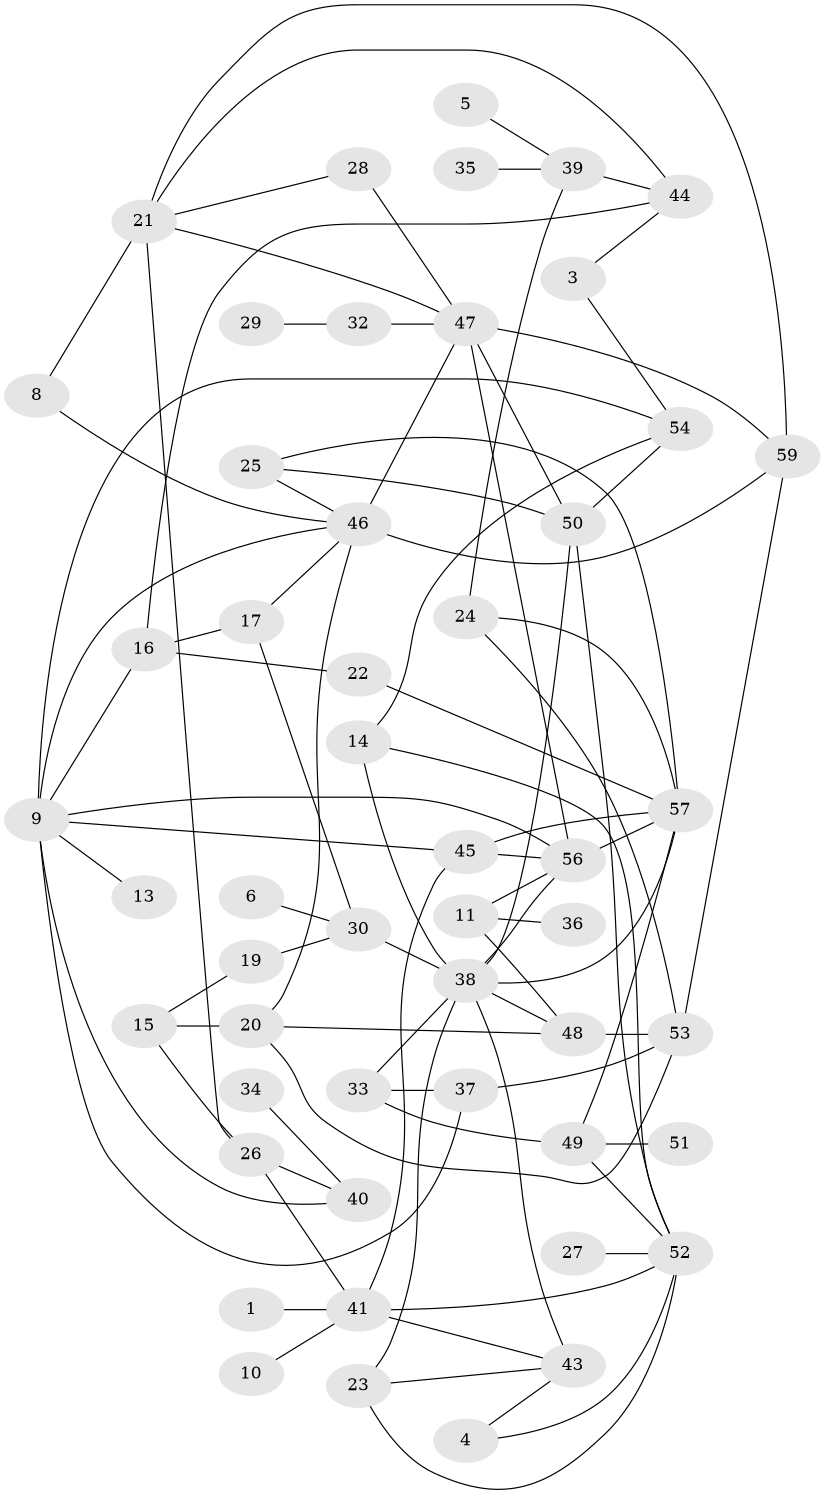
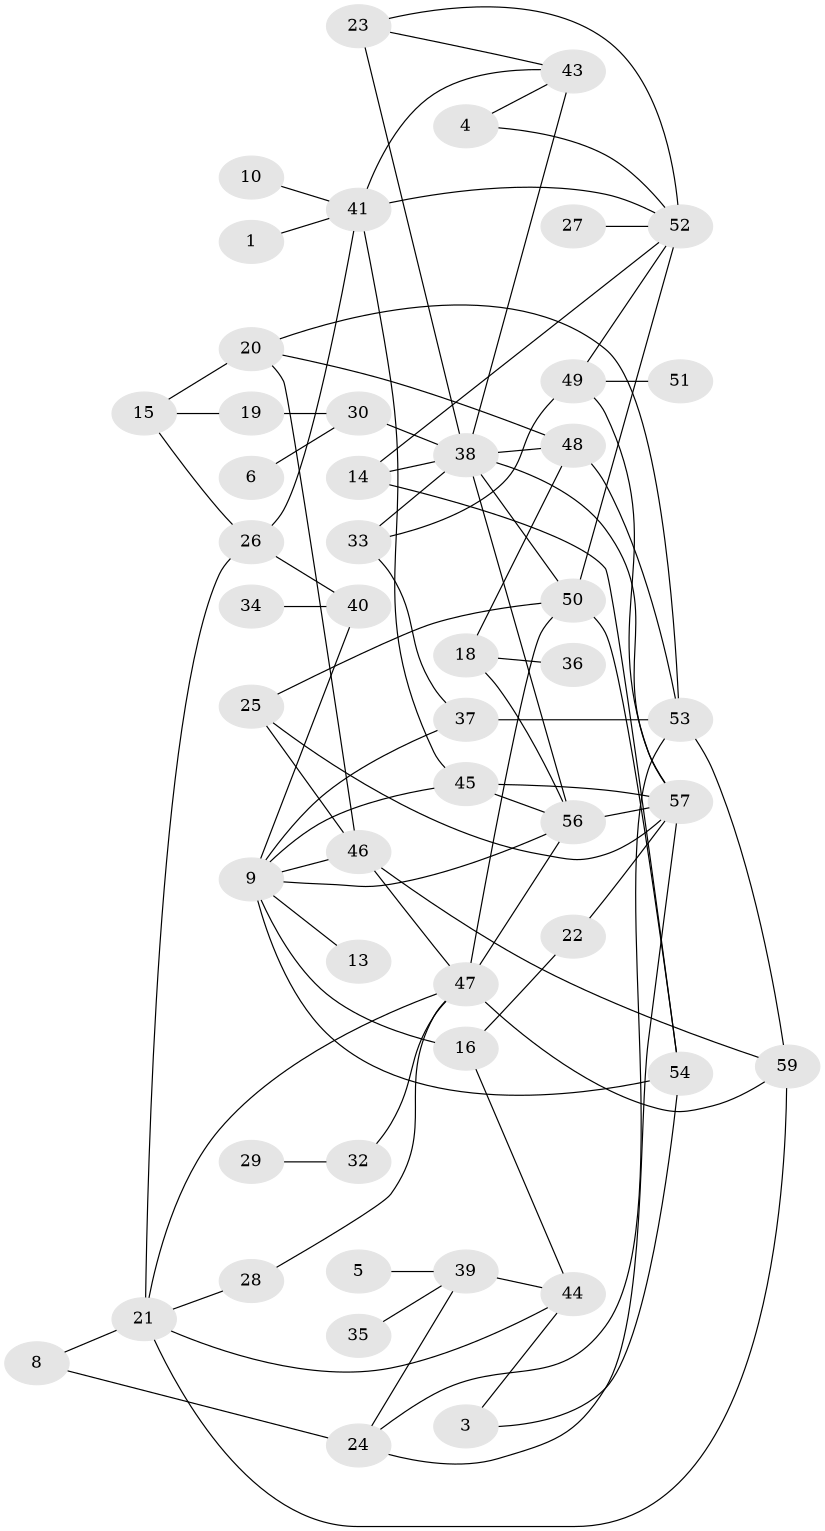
(186, 485) -> (204, 1406)
(251, 622) -> none
(466, 916) -> (466, 655)
